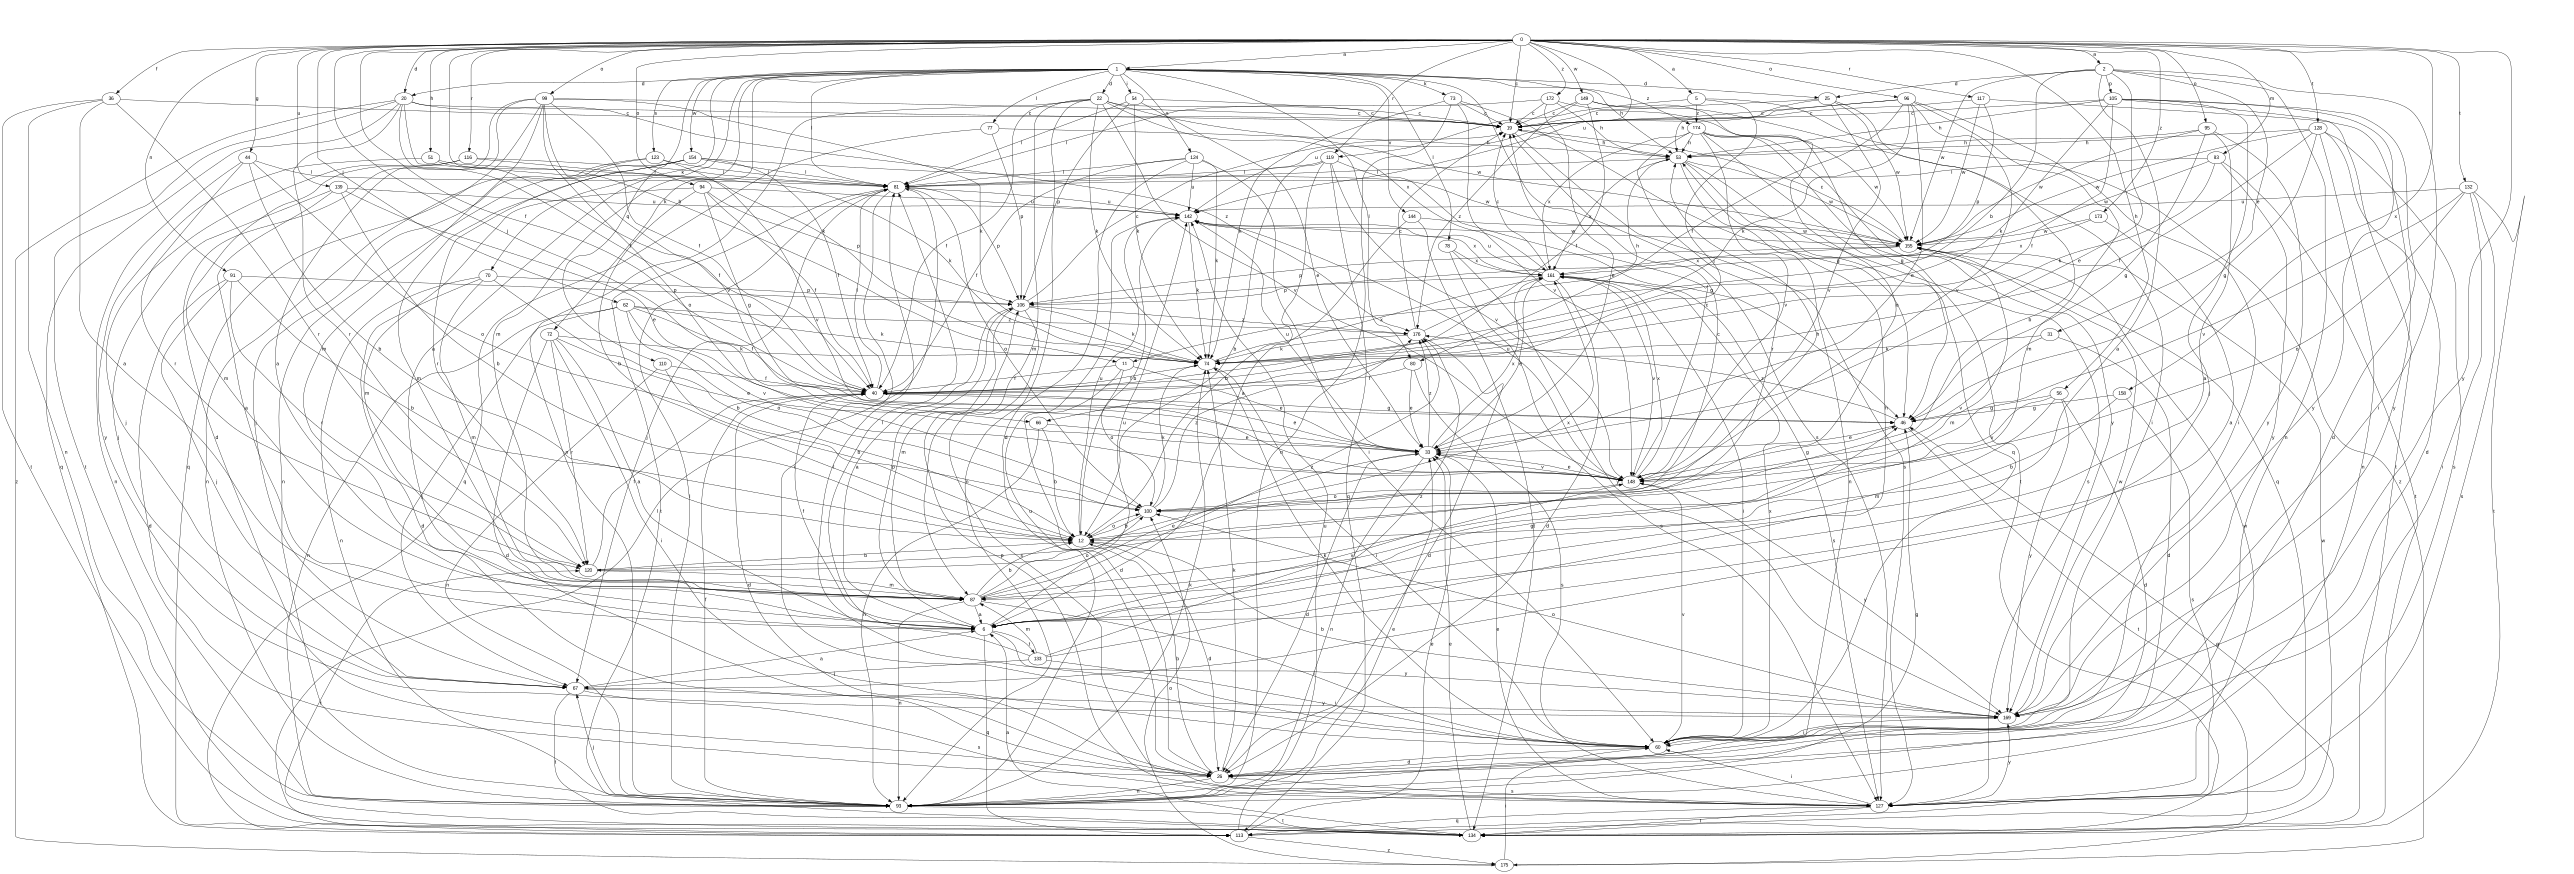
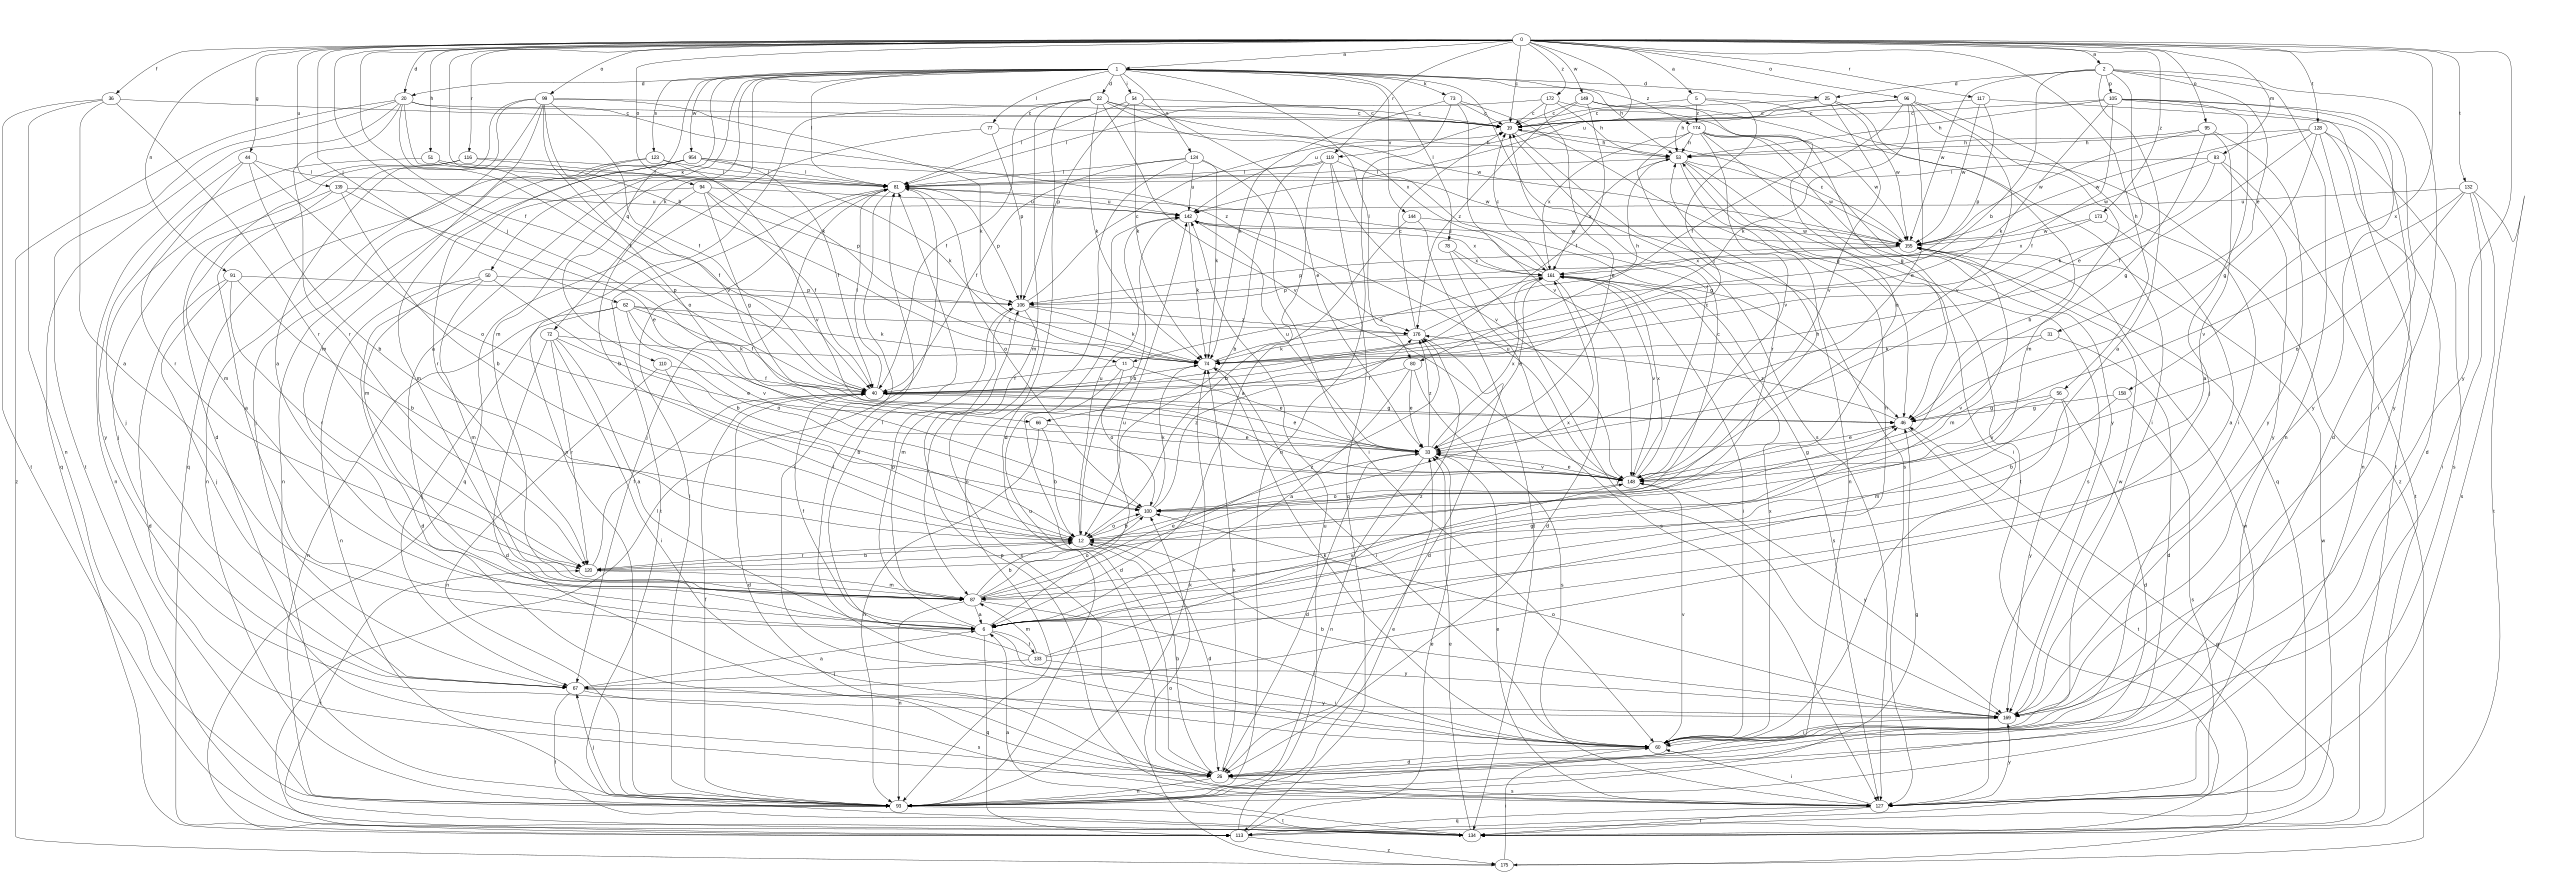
(692, 158) -> (692, 158)
(1376, 225) -> (1264, 212)
(488, 276) -> (488, 276)
(2013, 453) -> (2013, 453)
(853, 472) -> (1247, 522)
none -> (836, 551)
